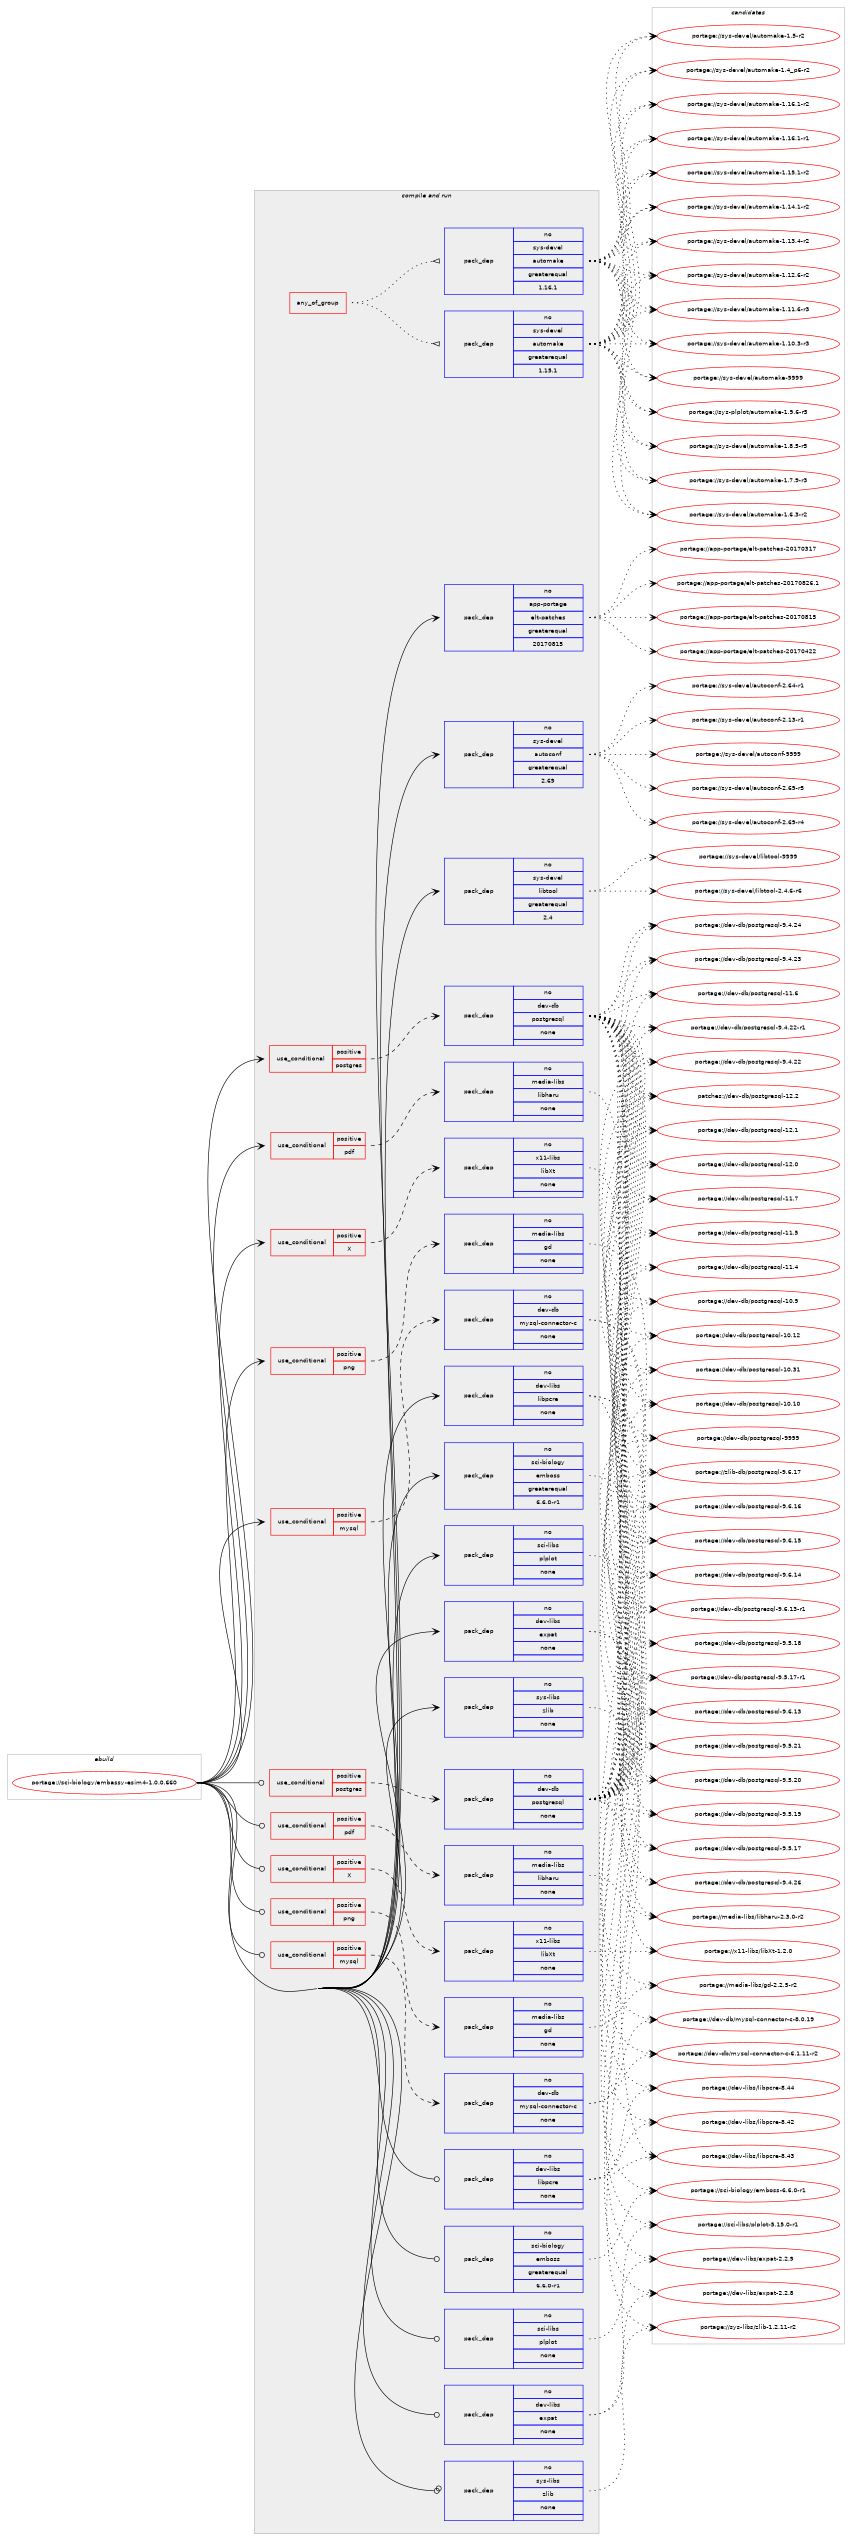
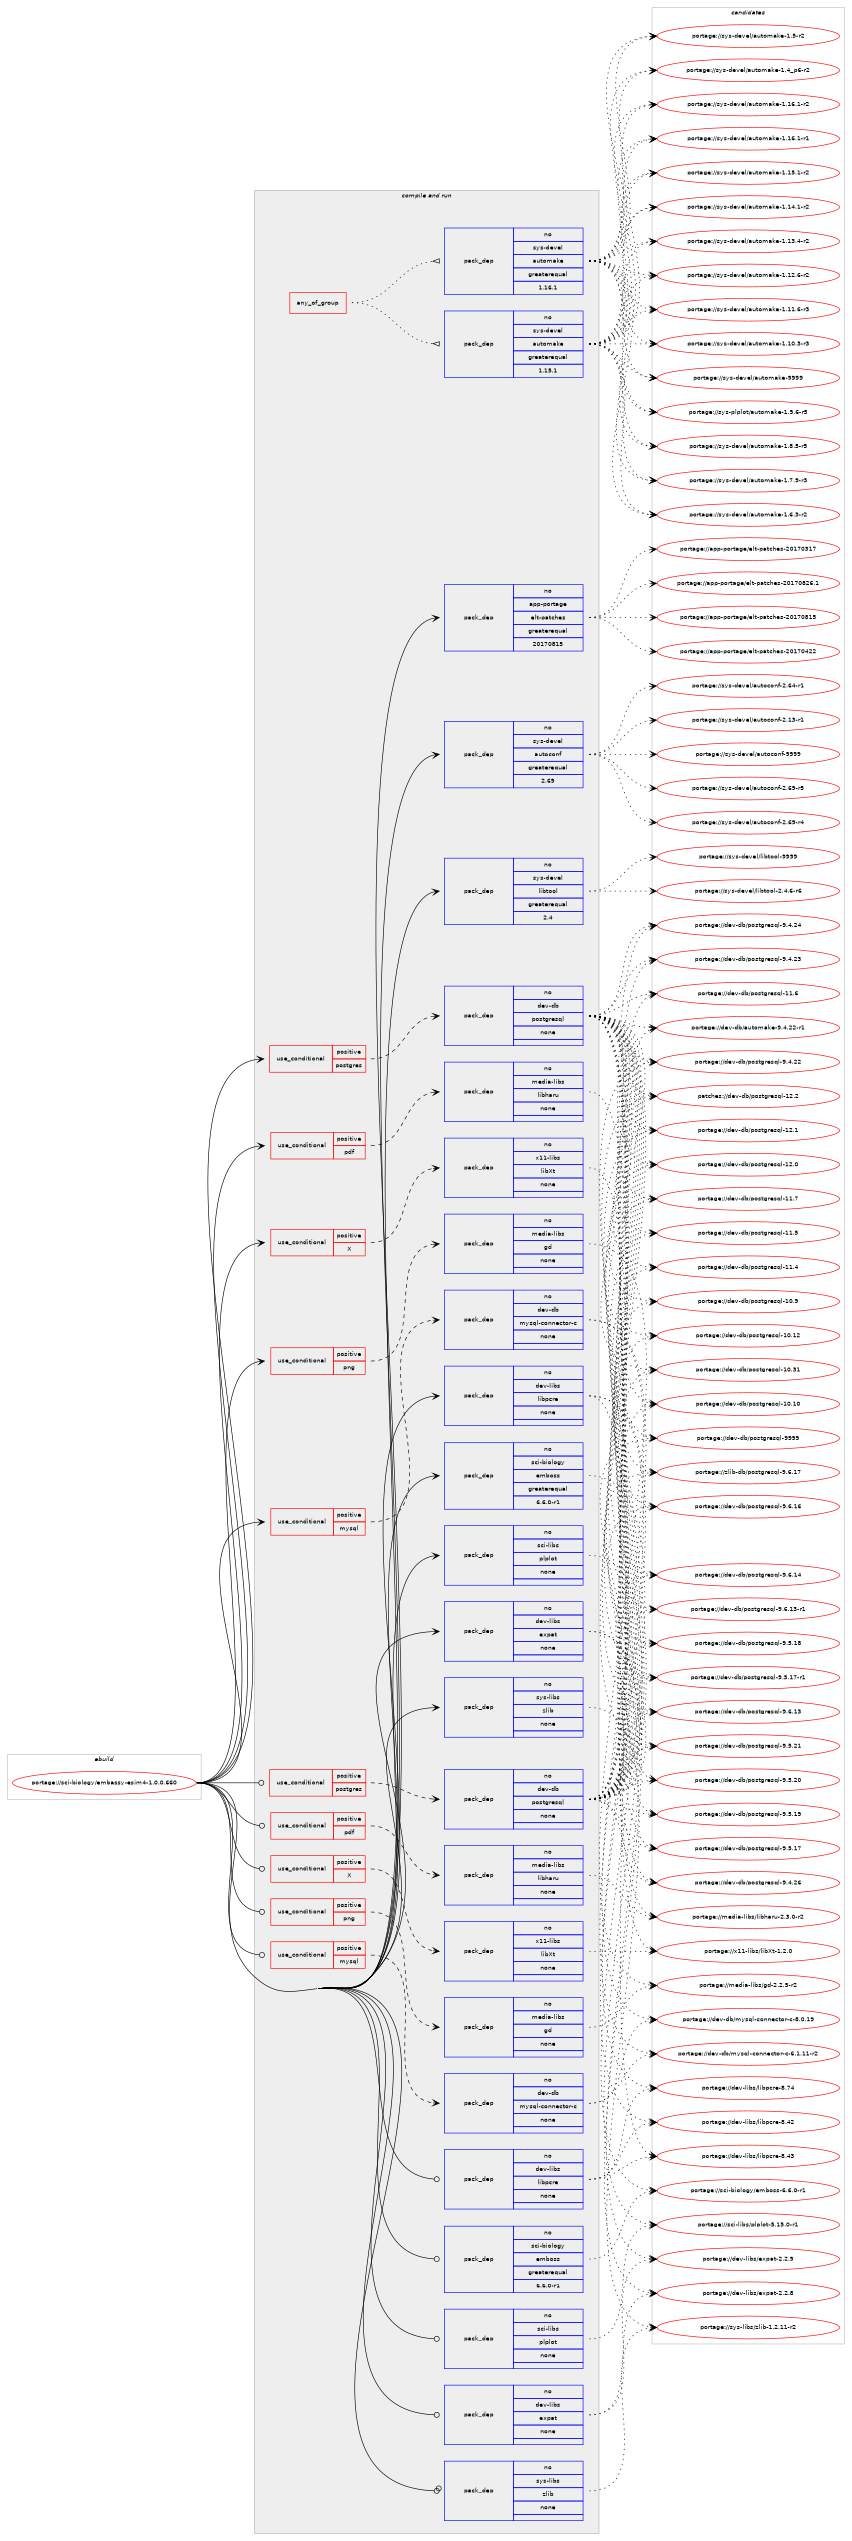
(748, 1028) -> (748, 1028)
(748, 1541) -> none
(748, 2088) -> (748, 2088)
